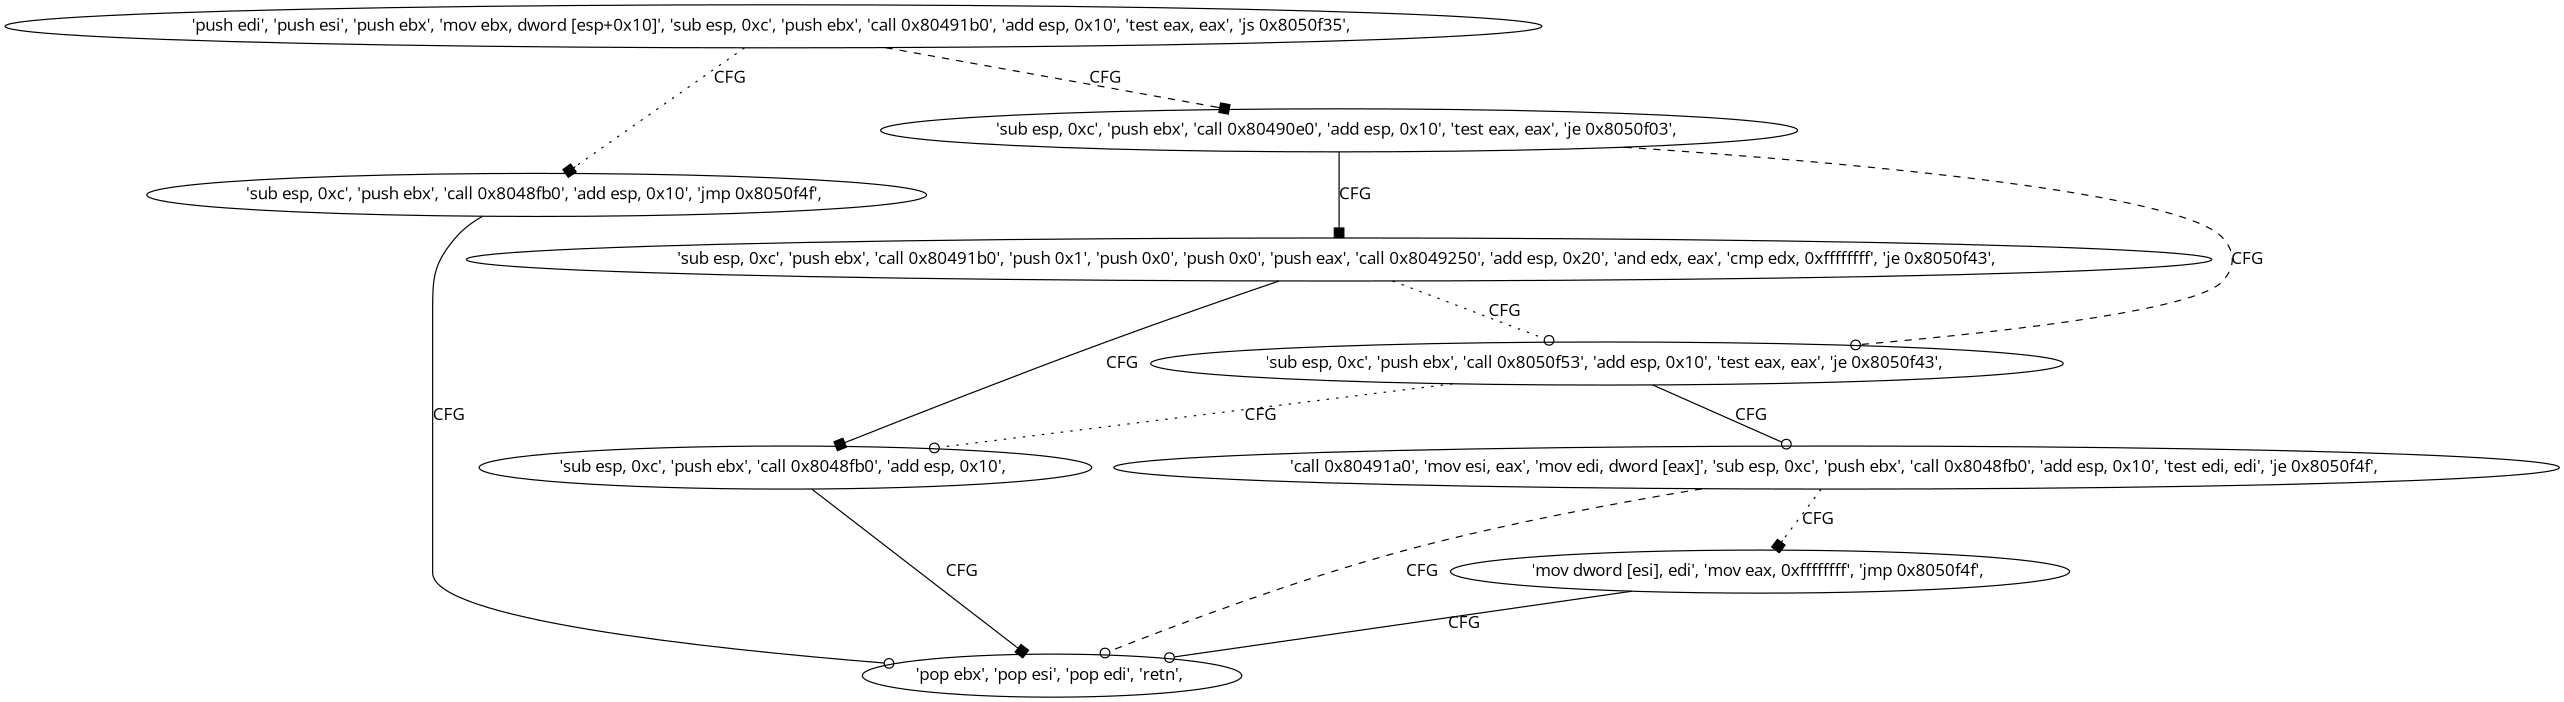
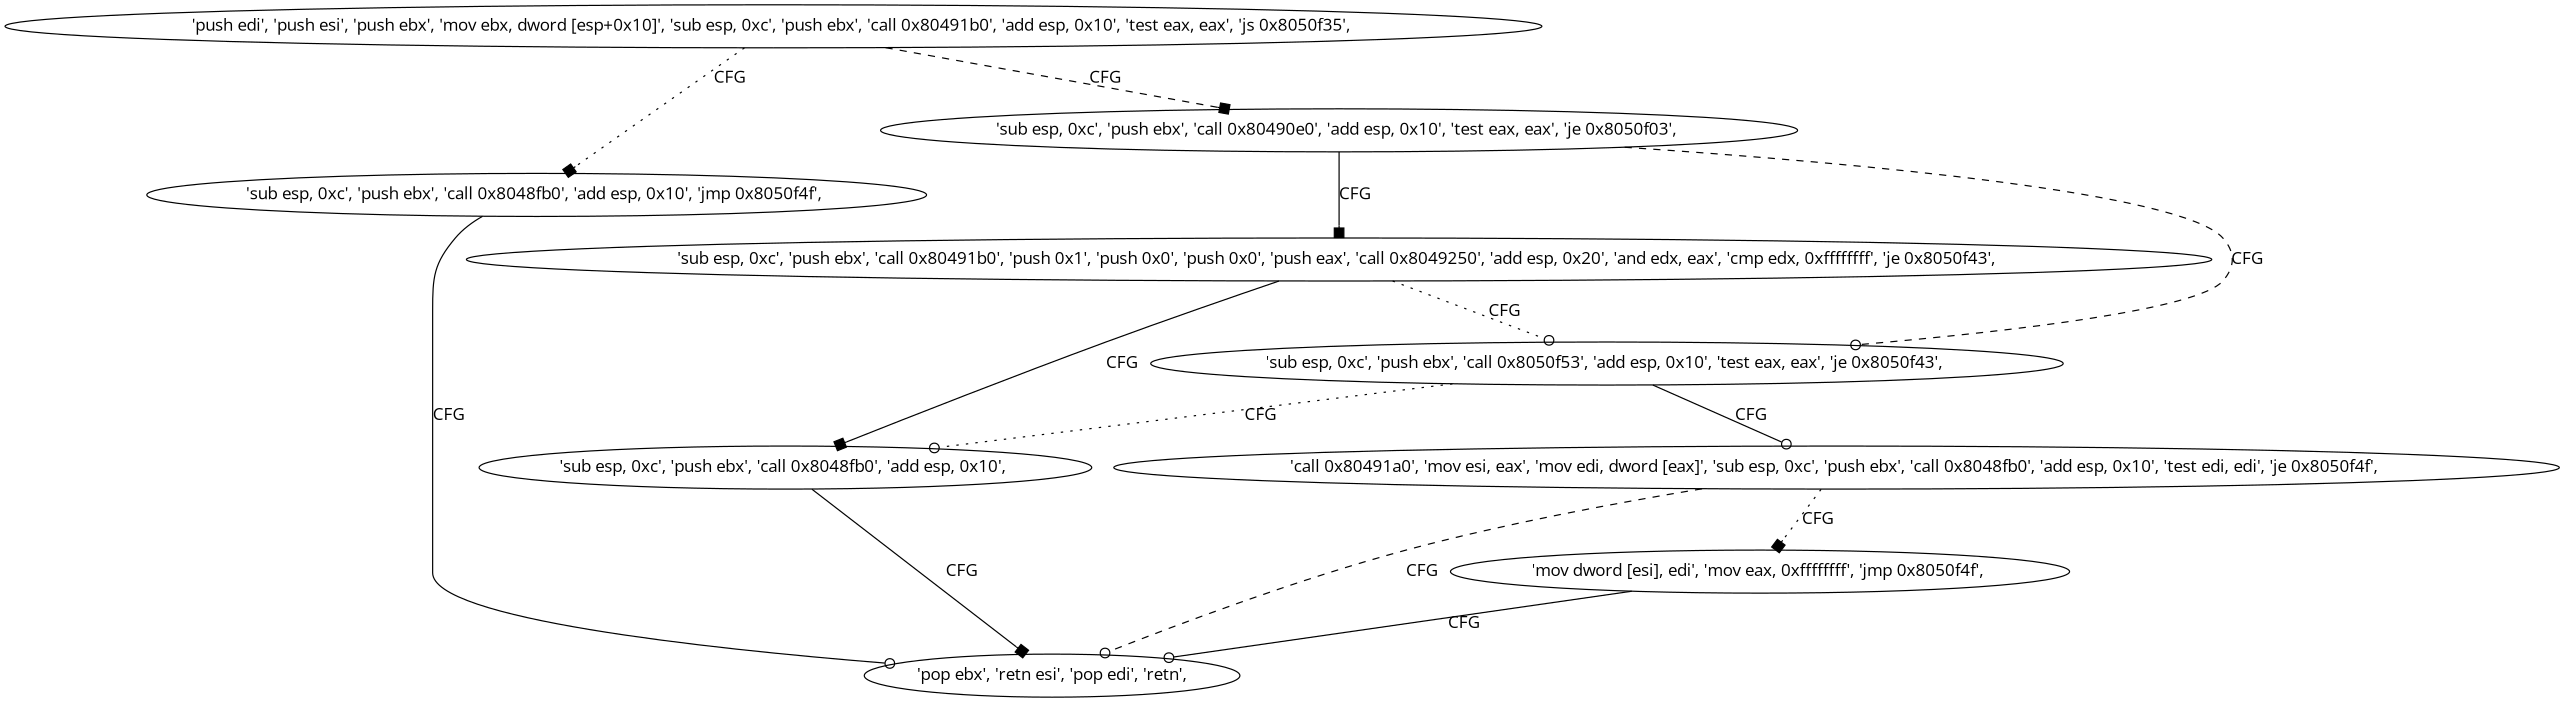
(1052, 676) -> (1052, 676)
